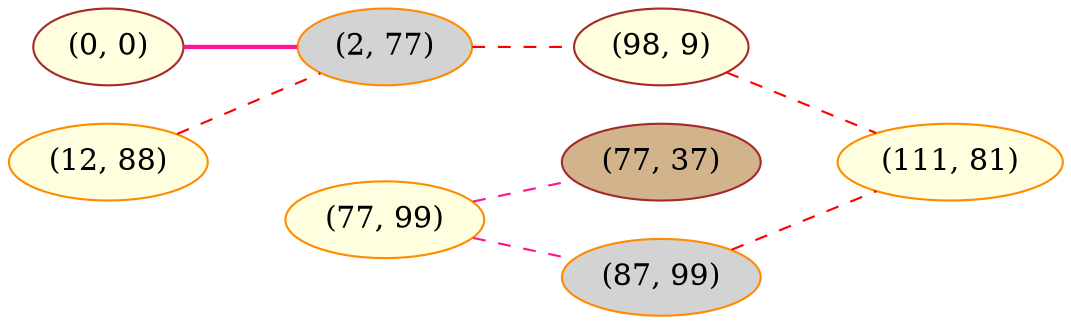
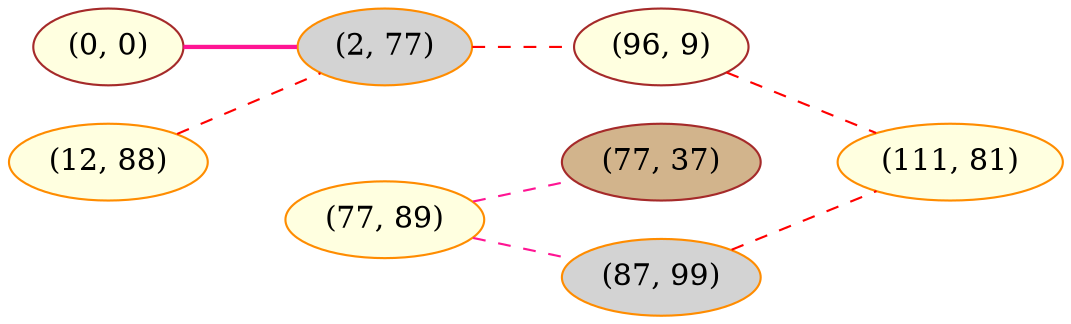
(661, 47) -> (661, 47)
(385, 220) -> (385, 220)
